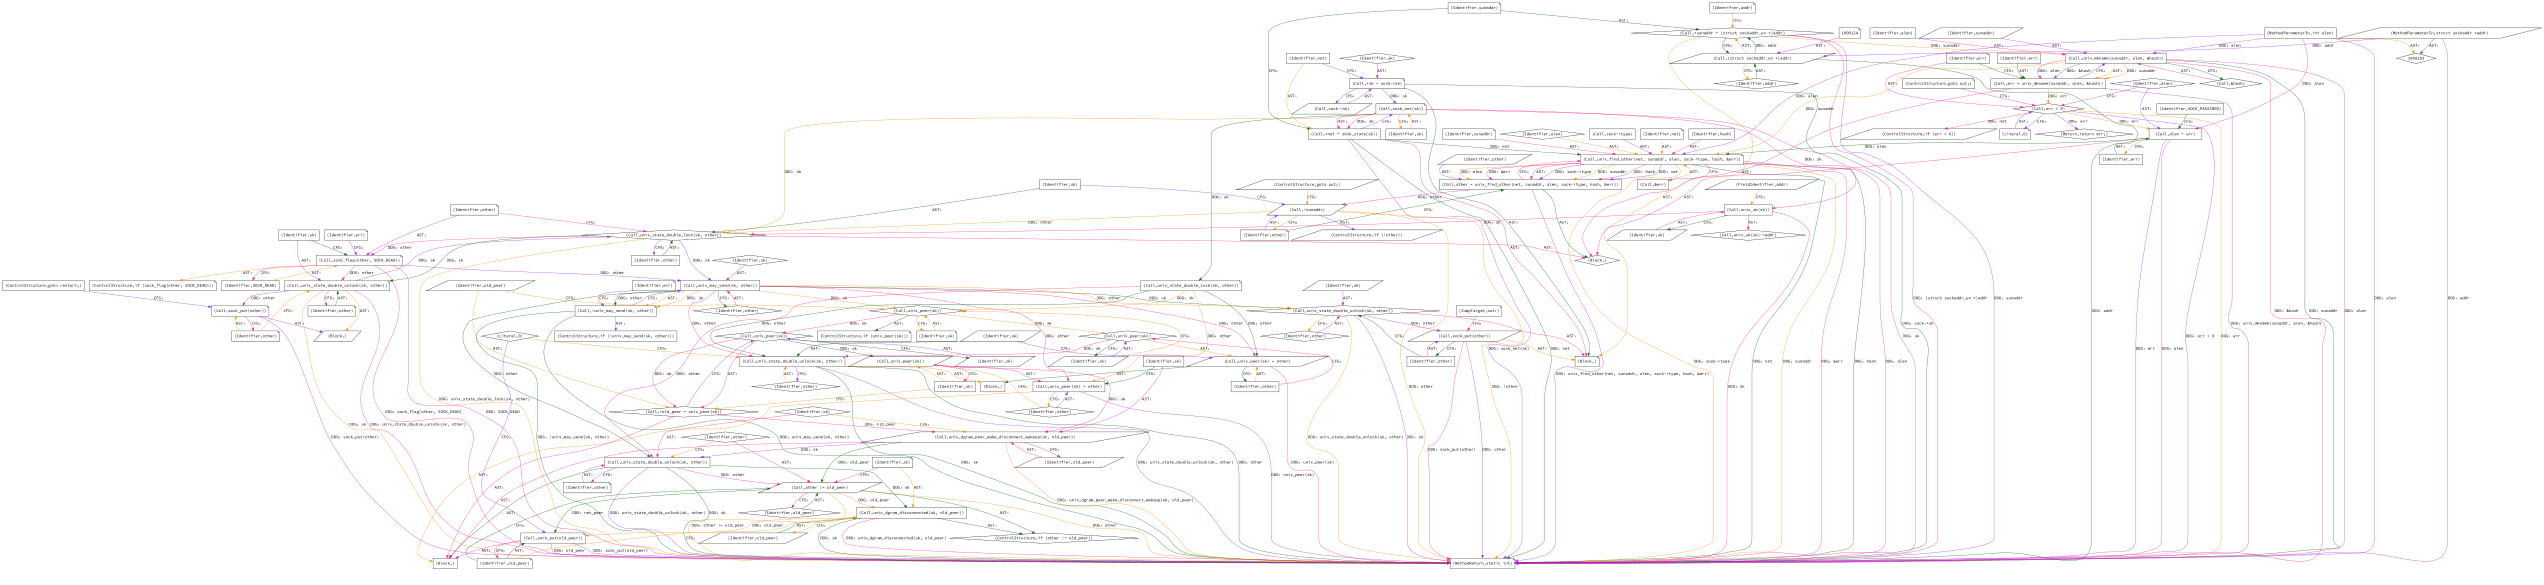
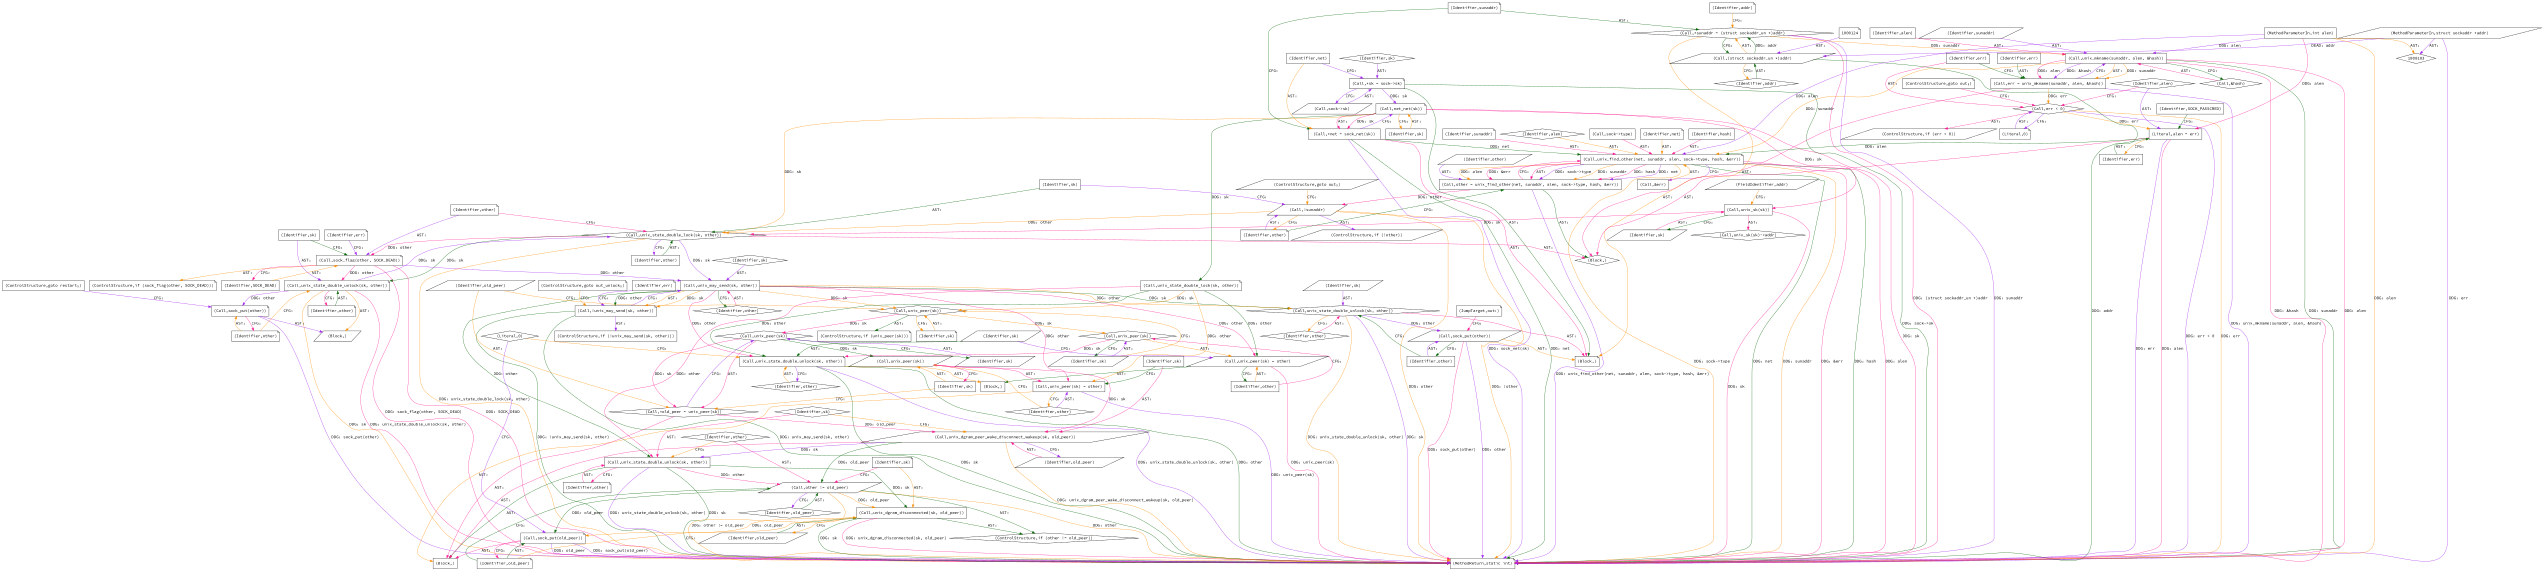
(2323, 46) -> (2323, 46)
(1401, 109) -> (1401, 109)
(1997, 121) -> (1997, 121)
(1344, 134) -> (1344, 134)
(2084, 134) -> none
(2175, 134) -> (2175, 134)
none -> (583, 286)
(2459, 298) -> (2459, 298)
(588, 513) -> (588, 513)
(2374, 533) -> (2374, 533)
